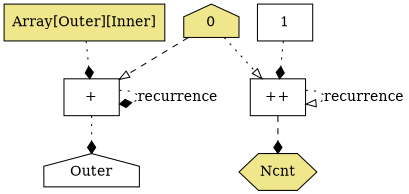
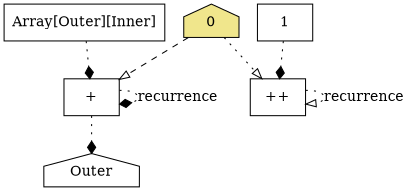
(84, 23) -> (84, 23)
(278, 172) -> none
